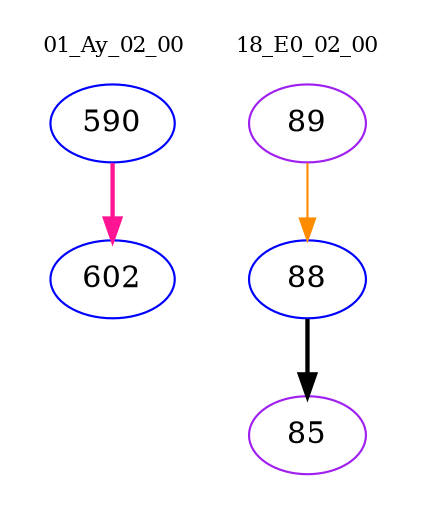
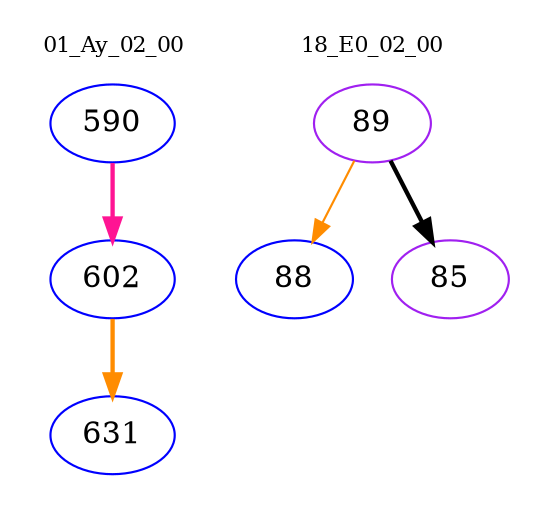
(307, 347) -> (406, 192)
none -> (113, 435)
